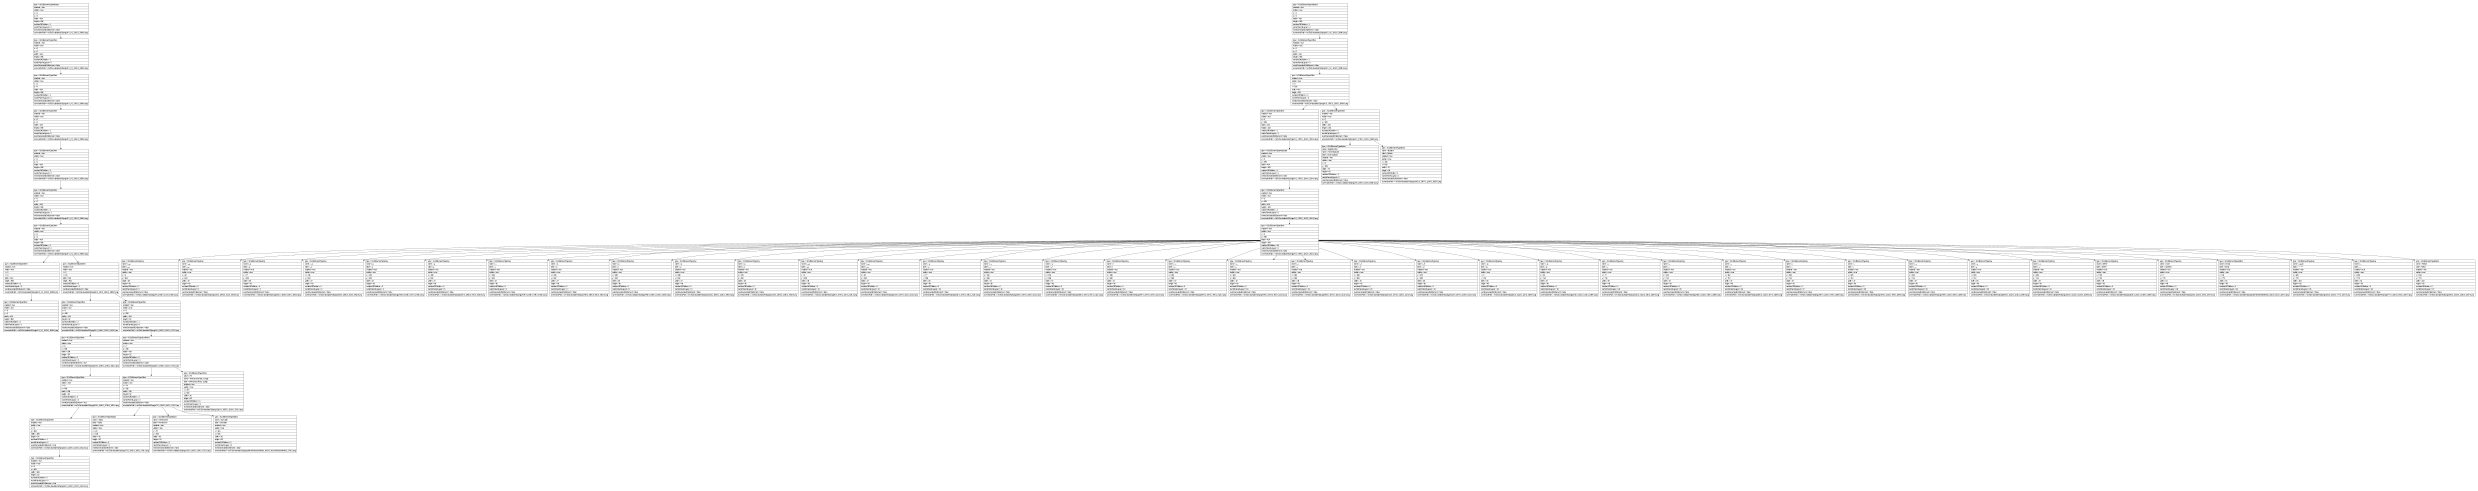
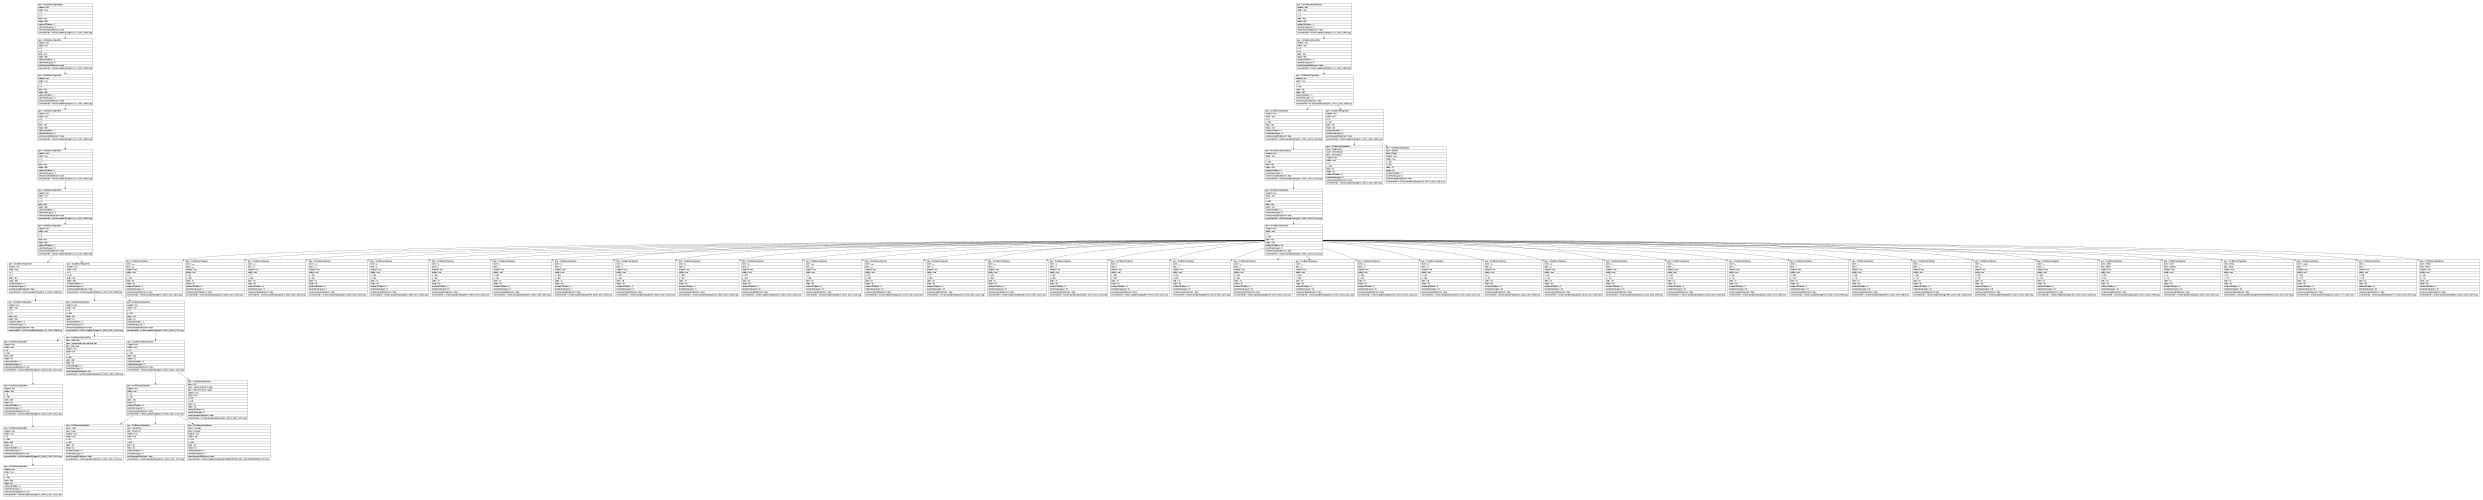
none -> (94, 356)
